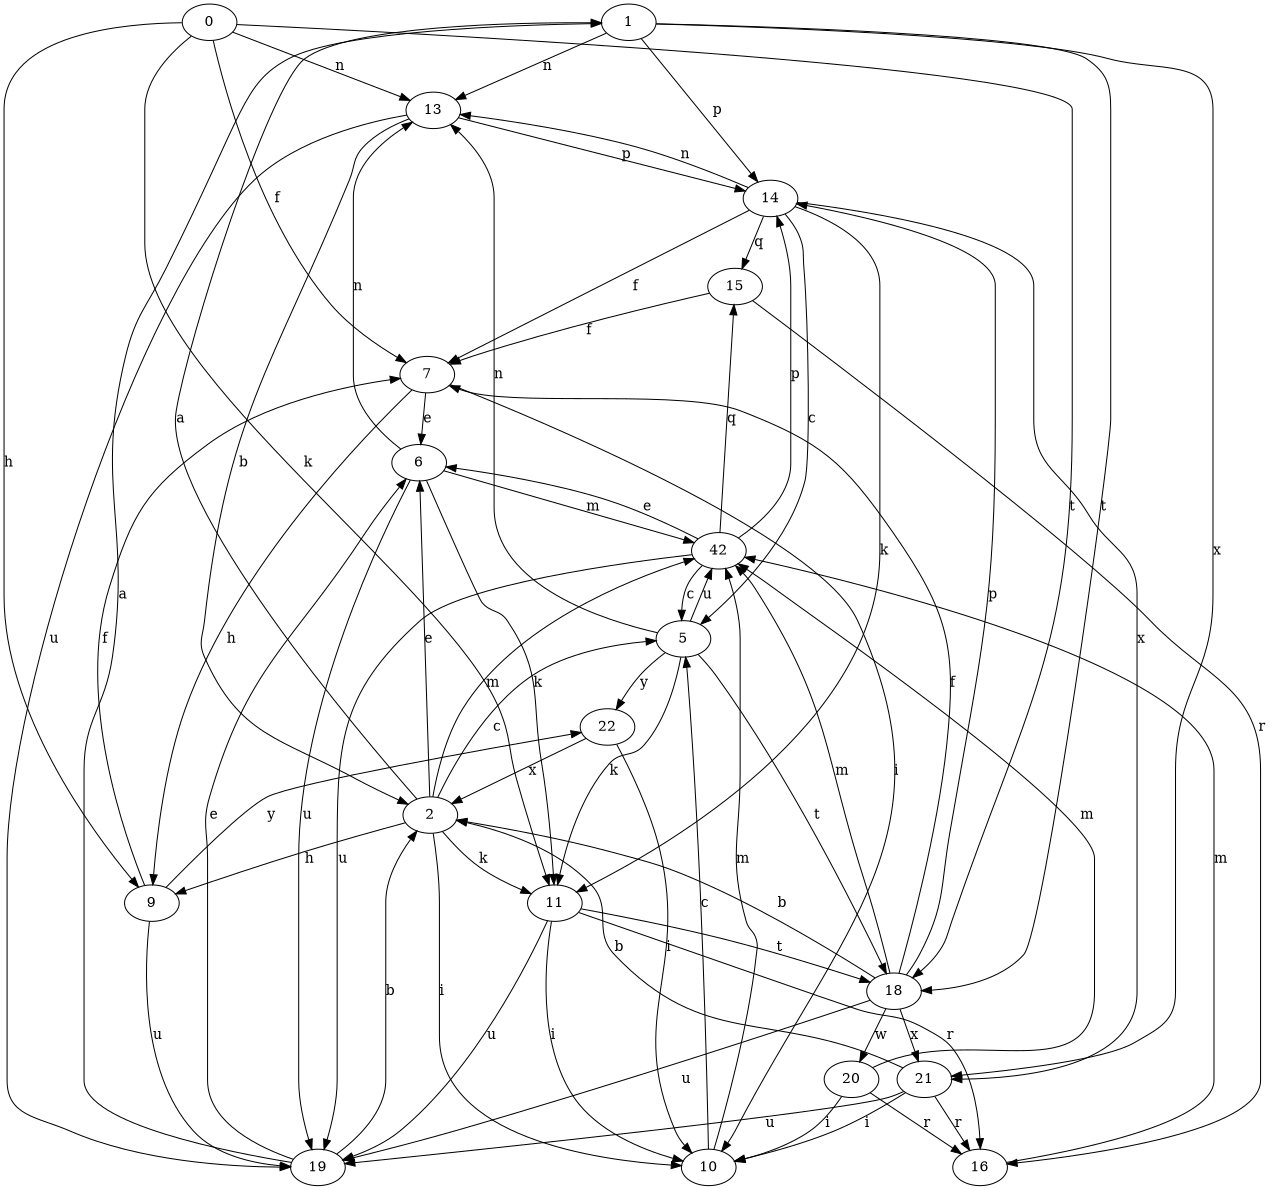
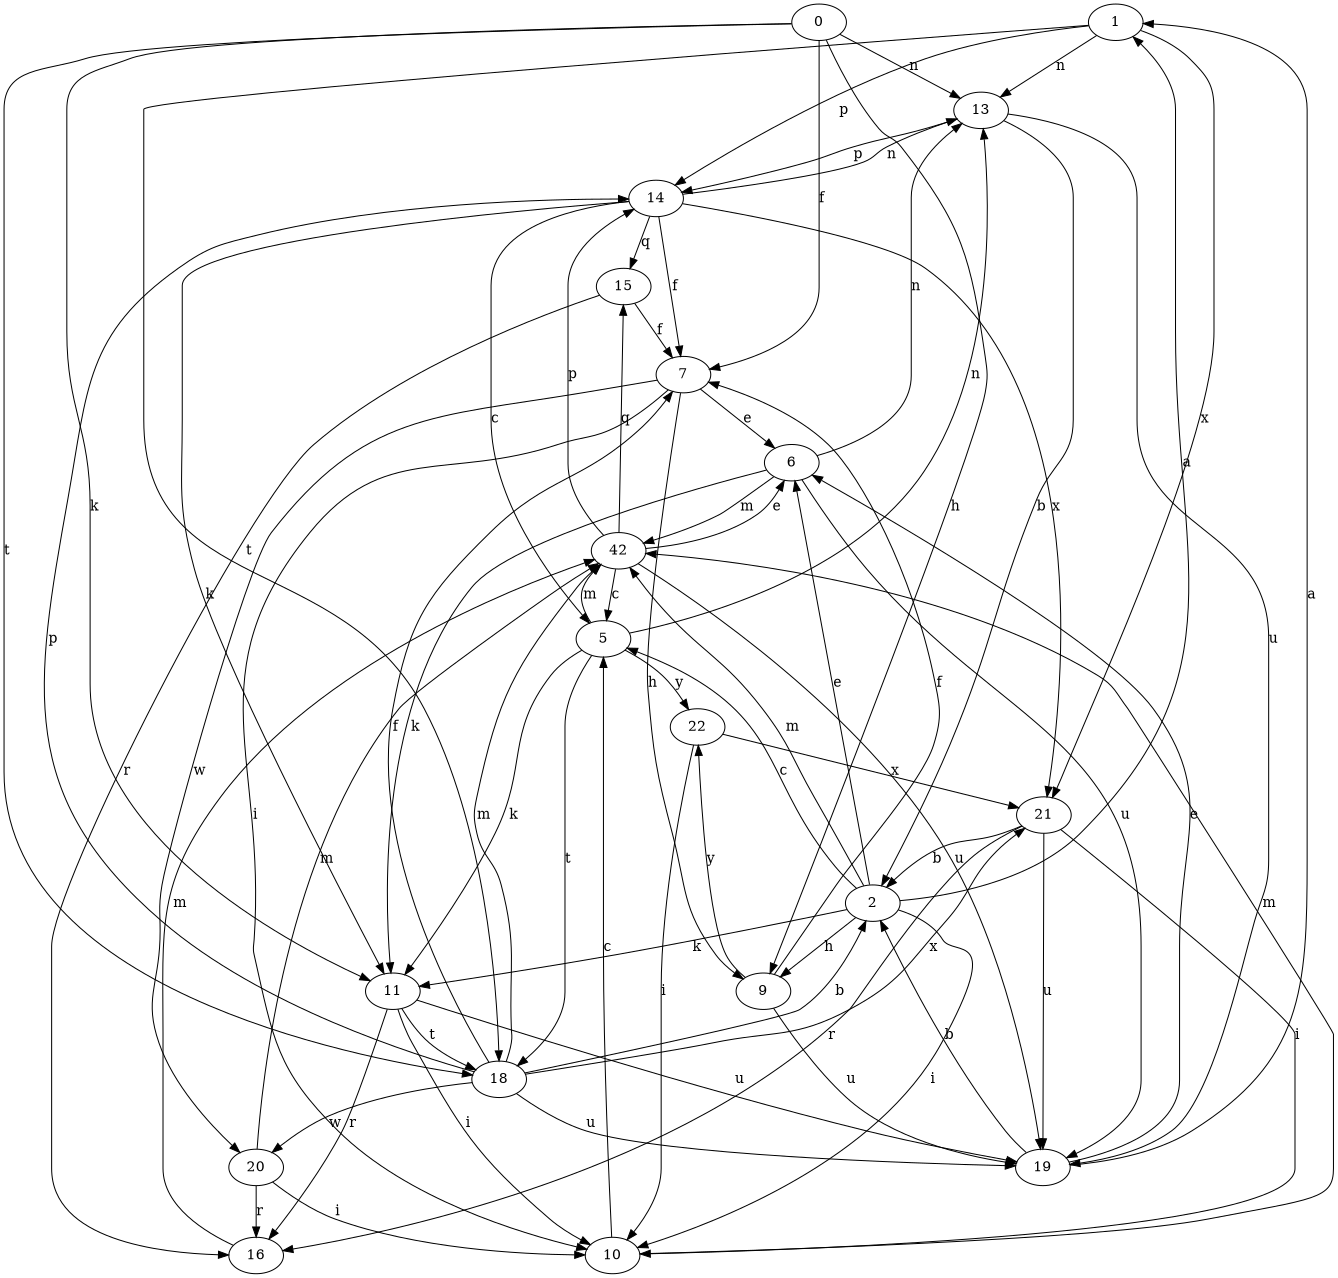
(708, 595) -> (590, 595)
none -> (231, 638)
(524, 769) -> (866, 770)
